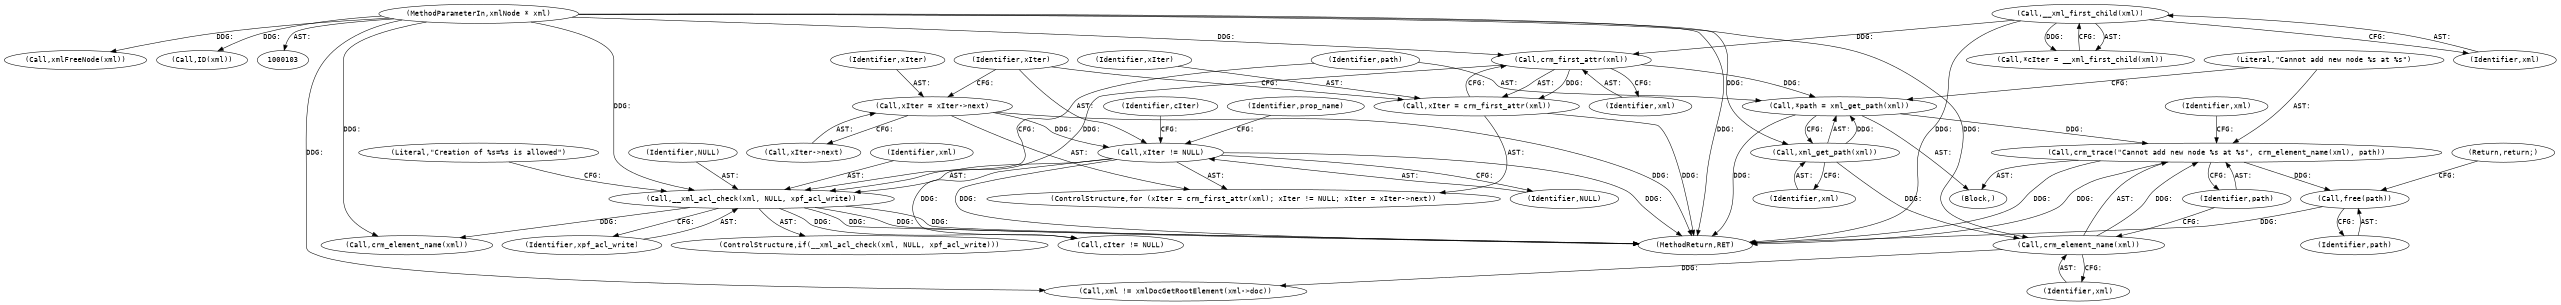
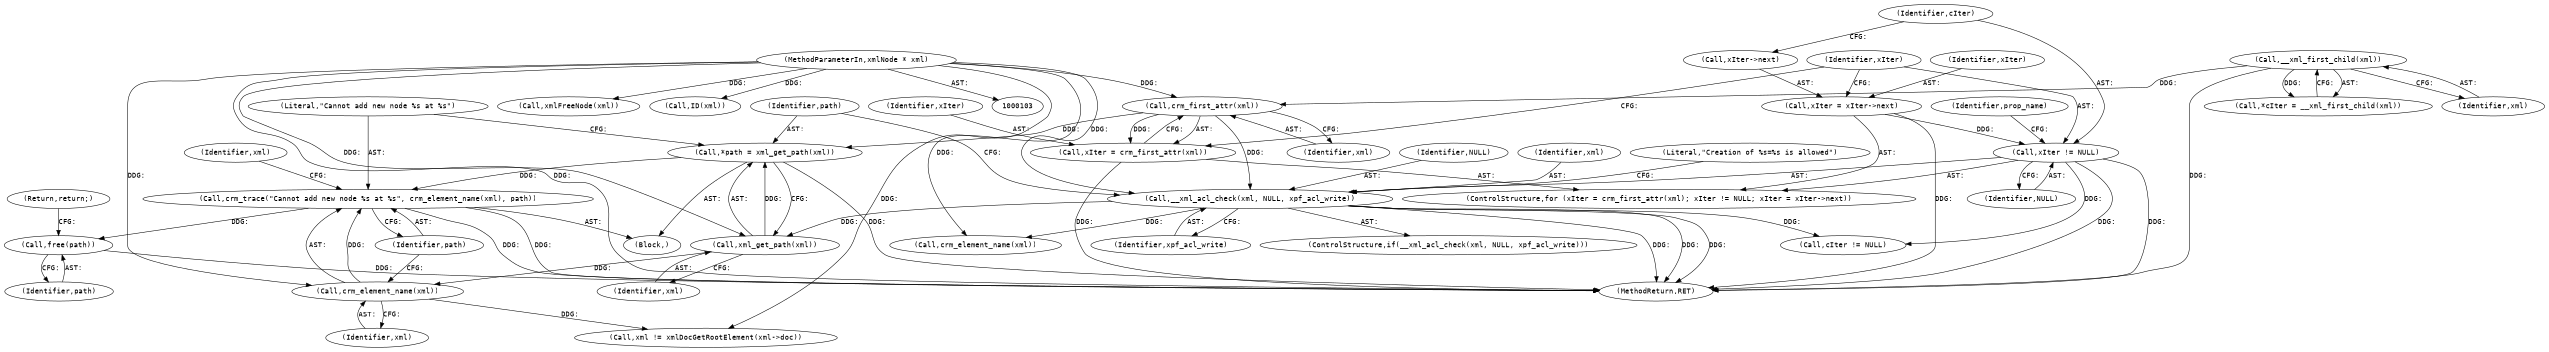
(870, 129) -> (1841, 36)
(1172, 130) -> (2108, 83)
none -> (951, 207)
